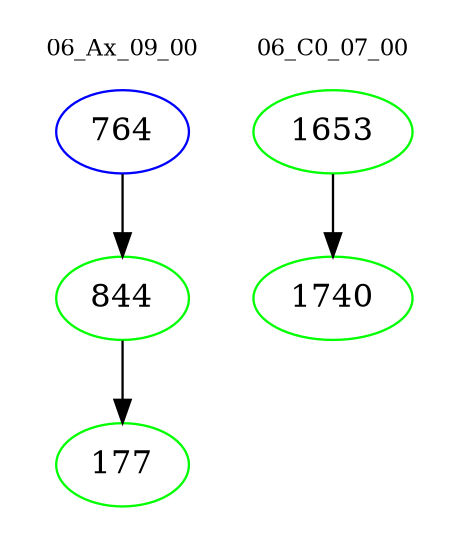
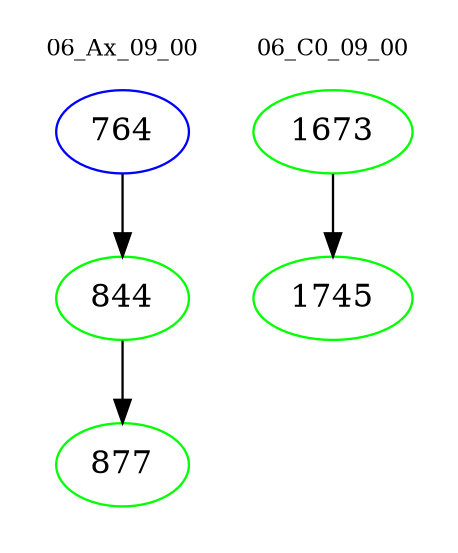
(333, 50) -> (333, 50)
(333, 132) -> (333, 132)
(333, 298) -> (333, 298)
(123, 465) -> (123, 465)
